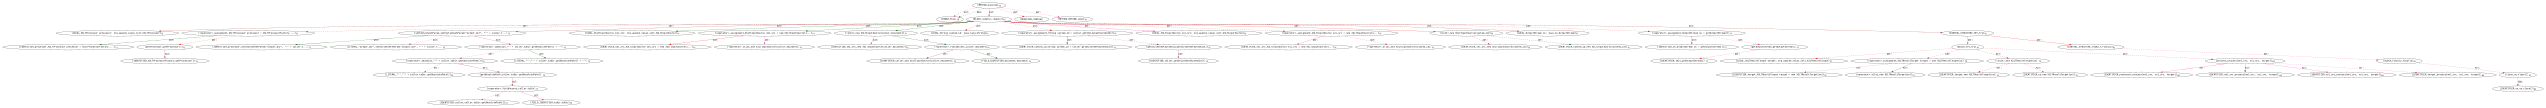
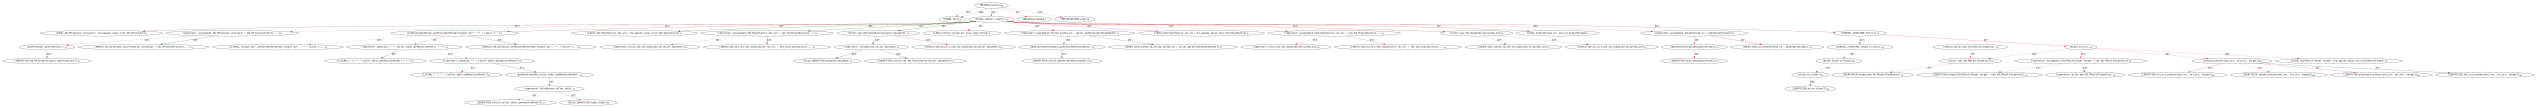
(2033, 68) -> (1971, 53)
